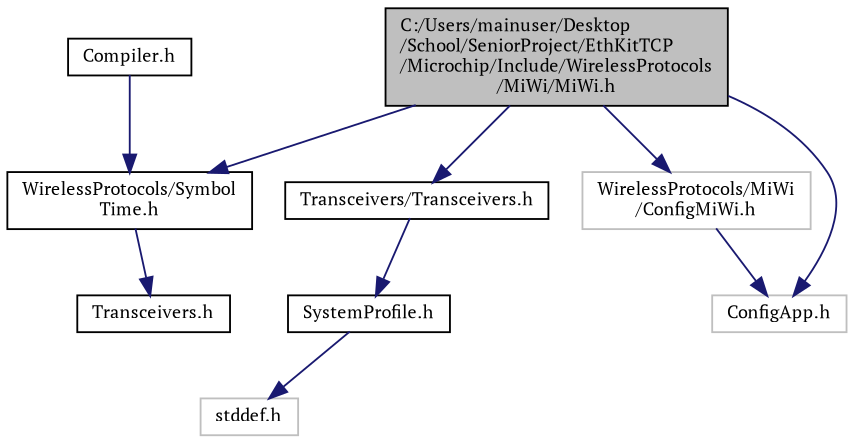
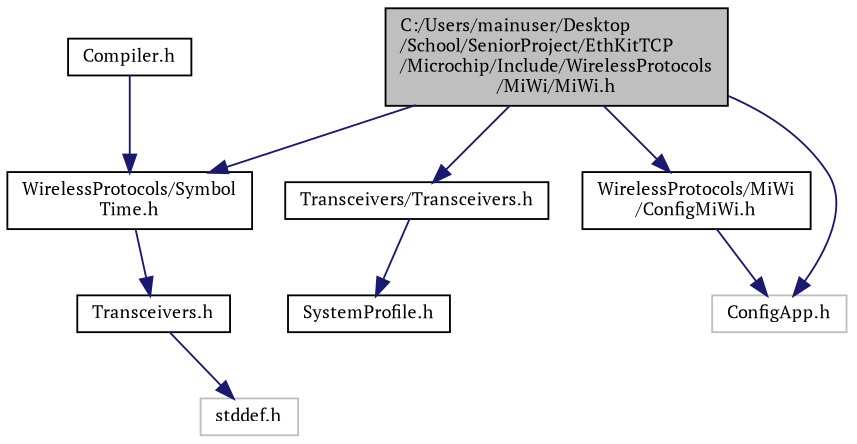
(697, 201) -> (697, 201)
(317, 359) -> (195, 359)
